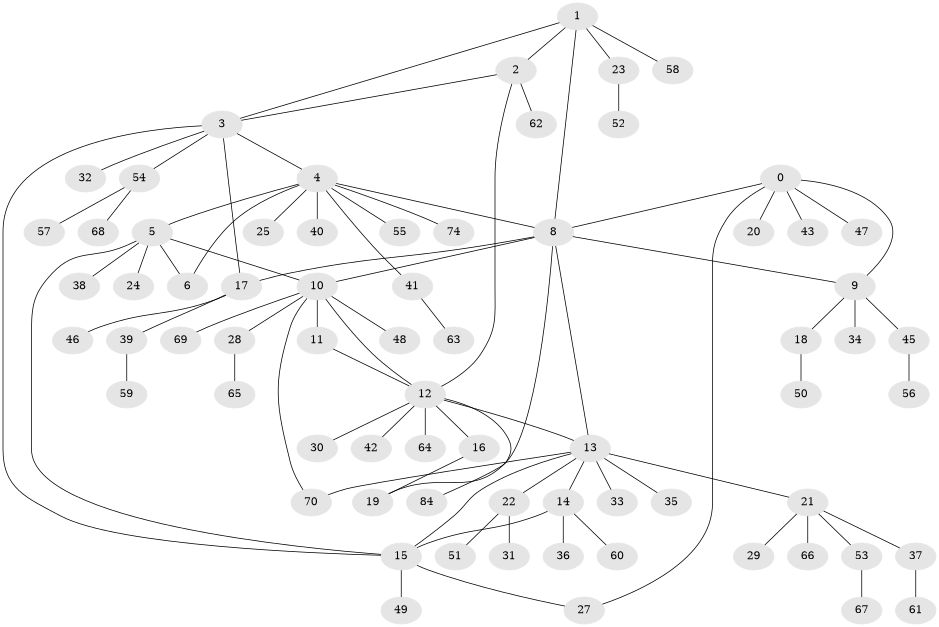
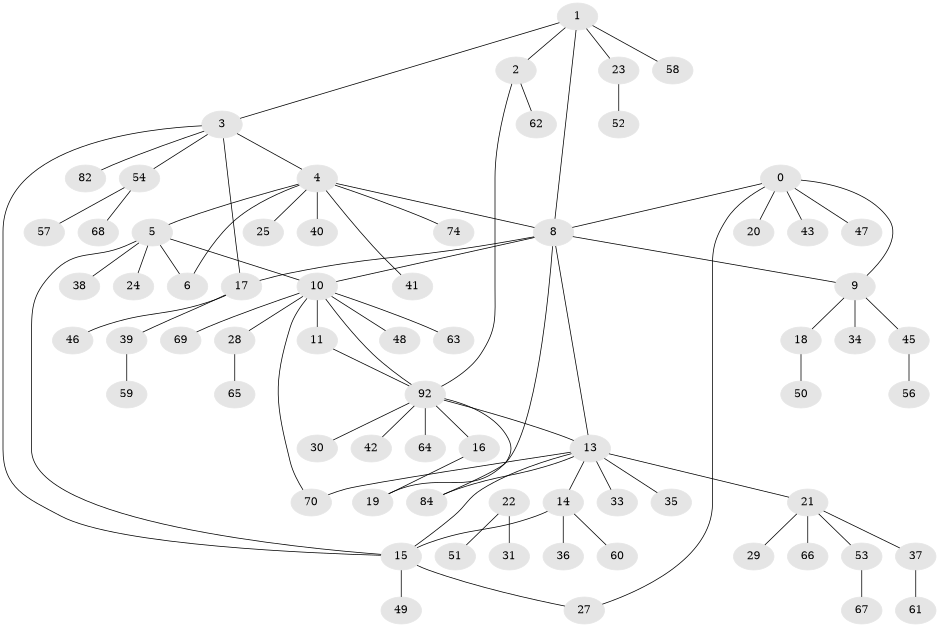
(369, 97) -> none
(86, 178) -> (86, 178)
(400, 232) -> none
(433, 314) -> (387, 311)
(425, 394) -> (425, 394)
(550, 476) -> (538, 468)
